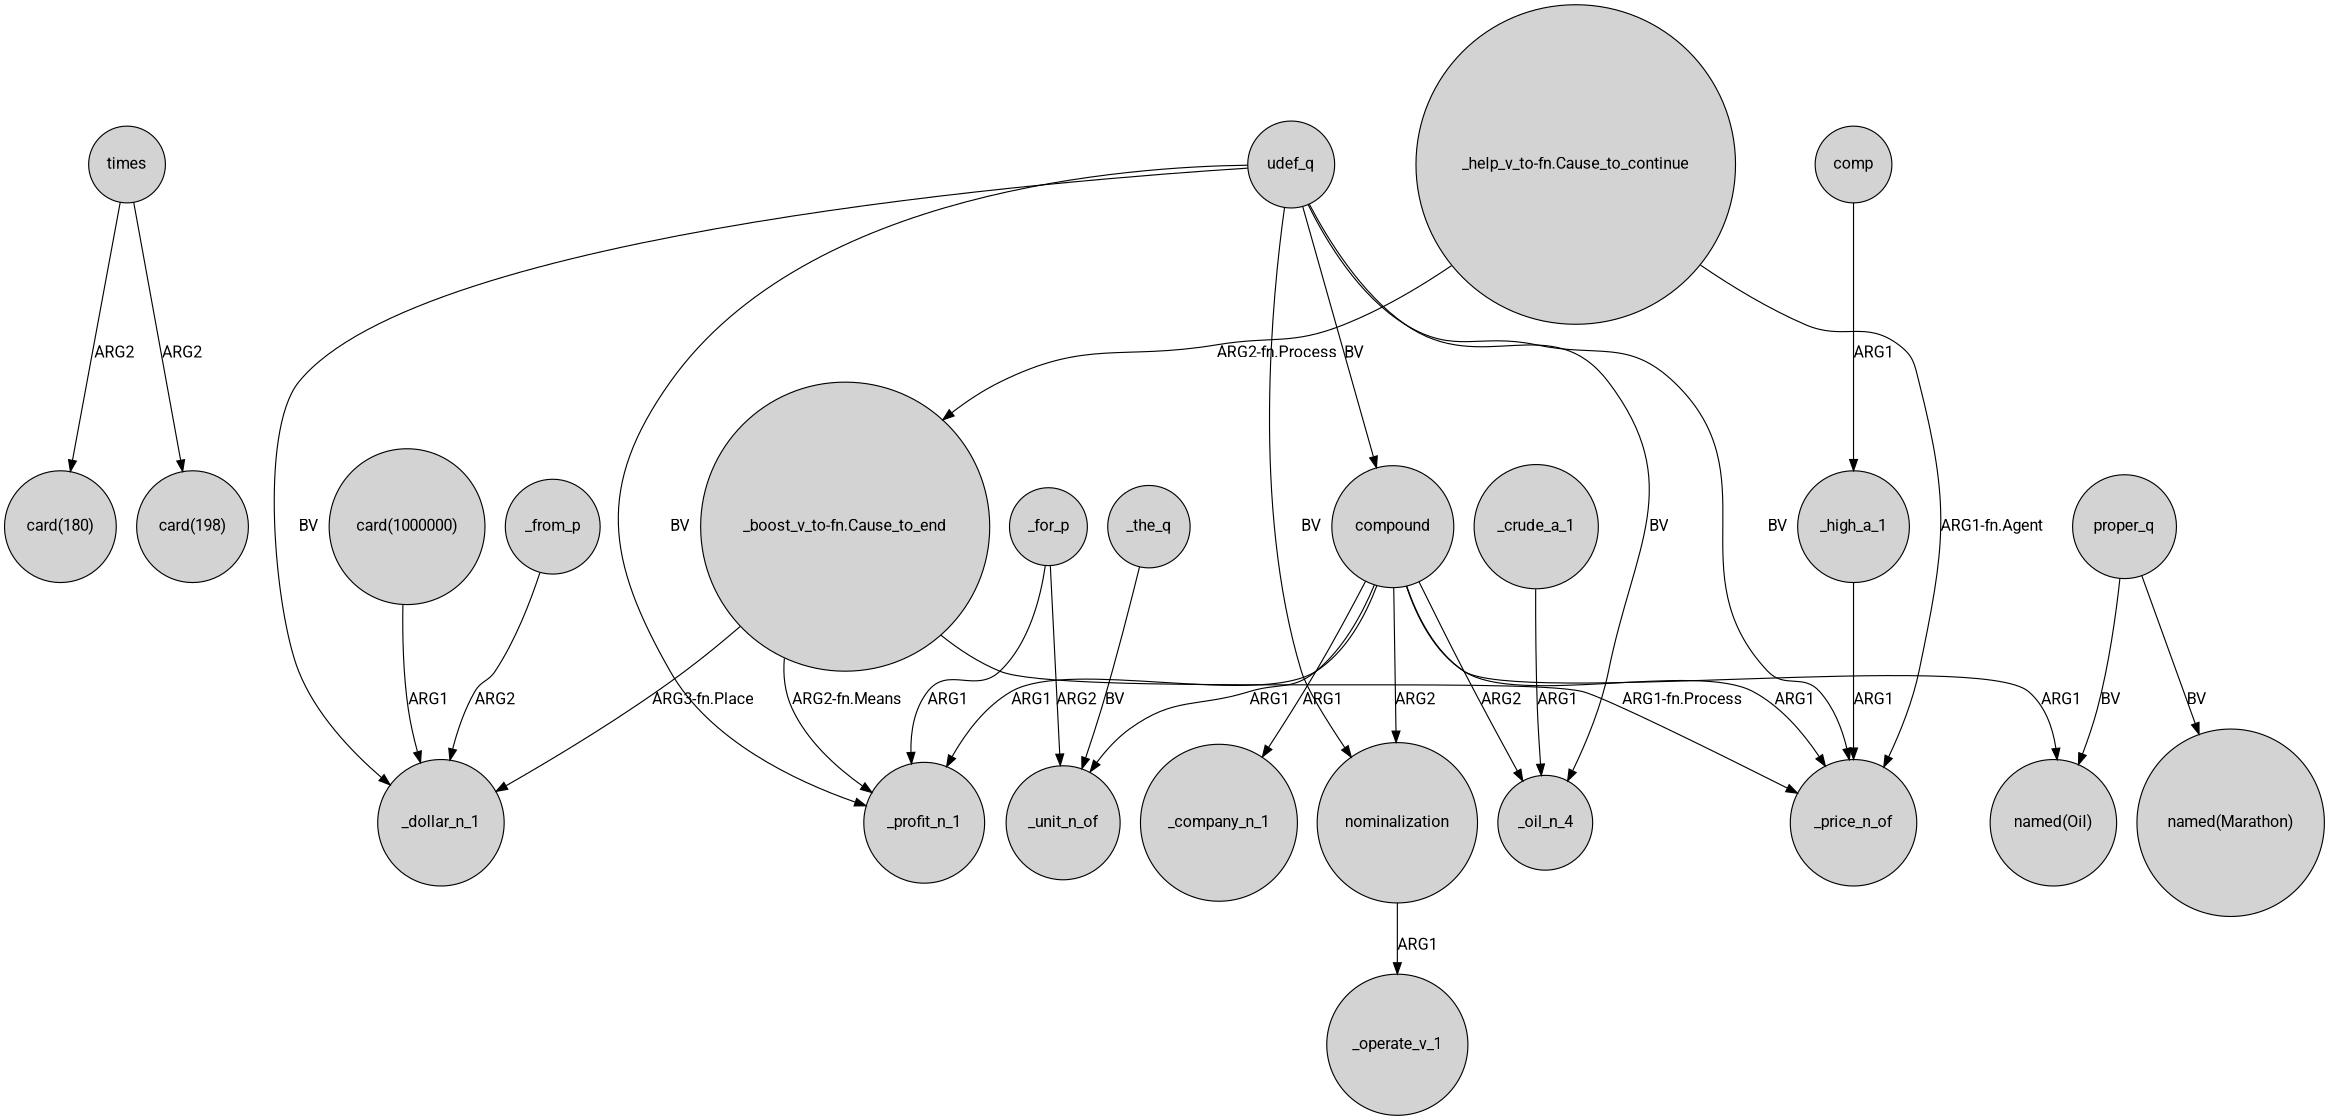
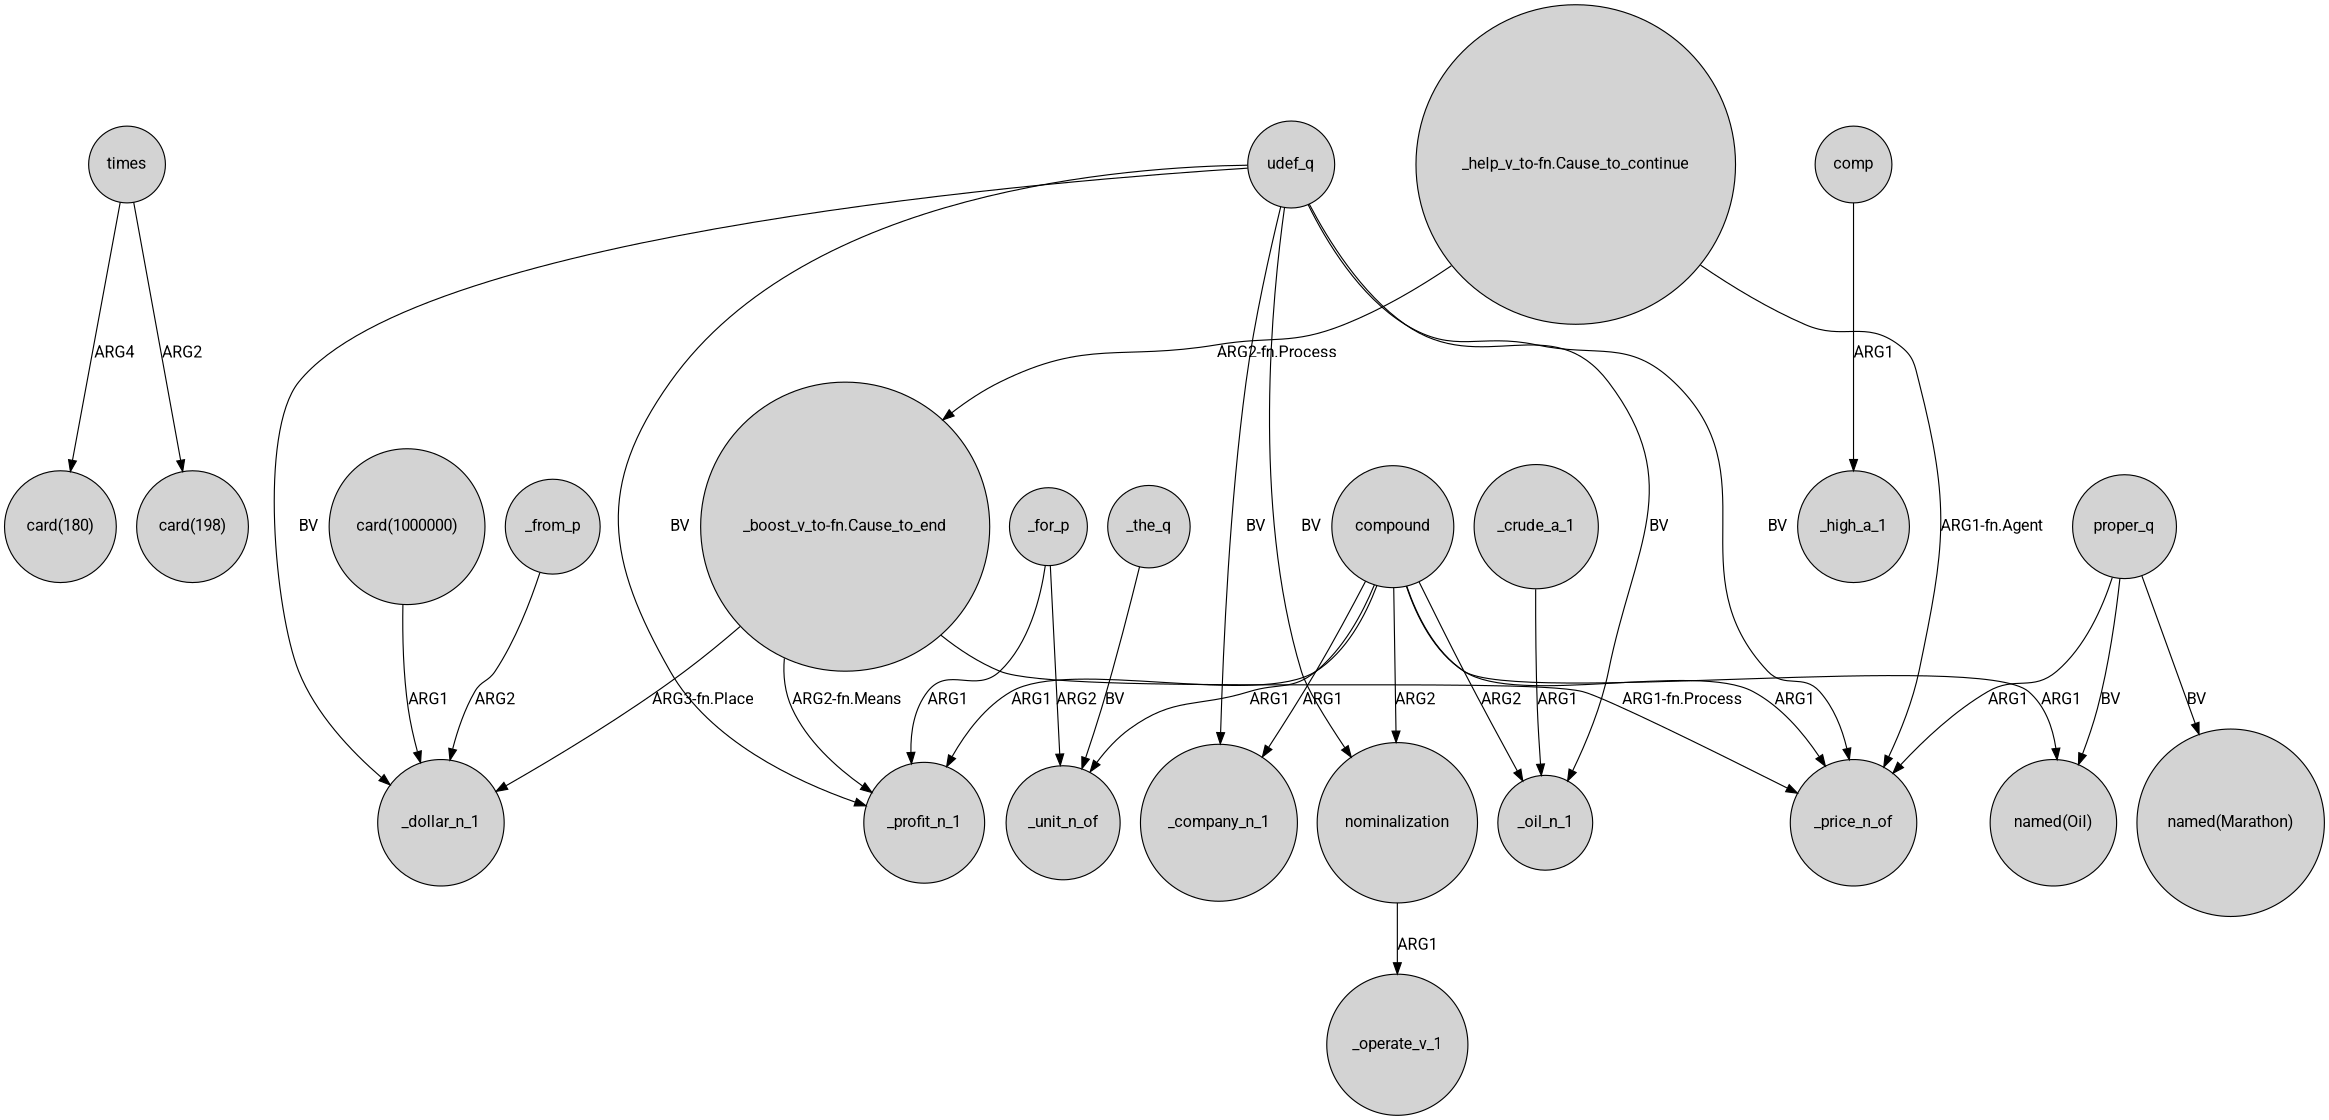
(1340, 338) -> (1236, 468)
(115, 353) -> (115, 353)
(1854, 665) -> (2029, 683)
(1545, 823) -> (1545, 823)
